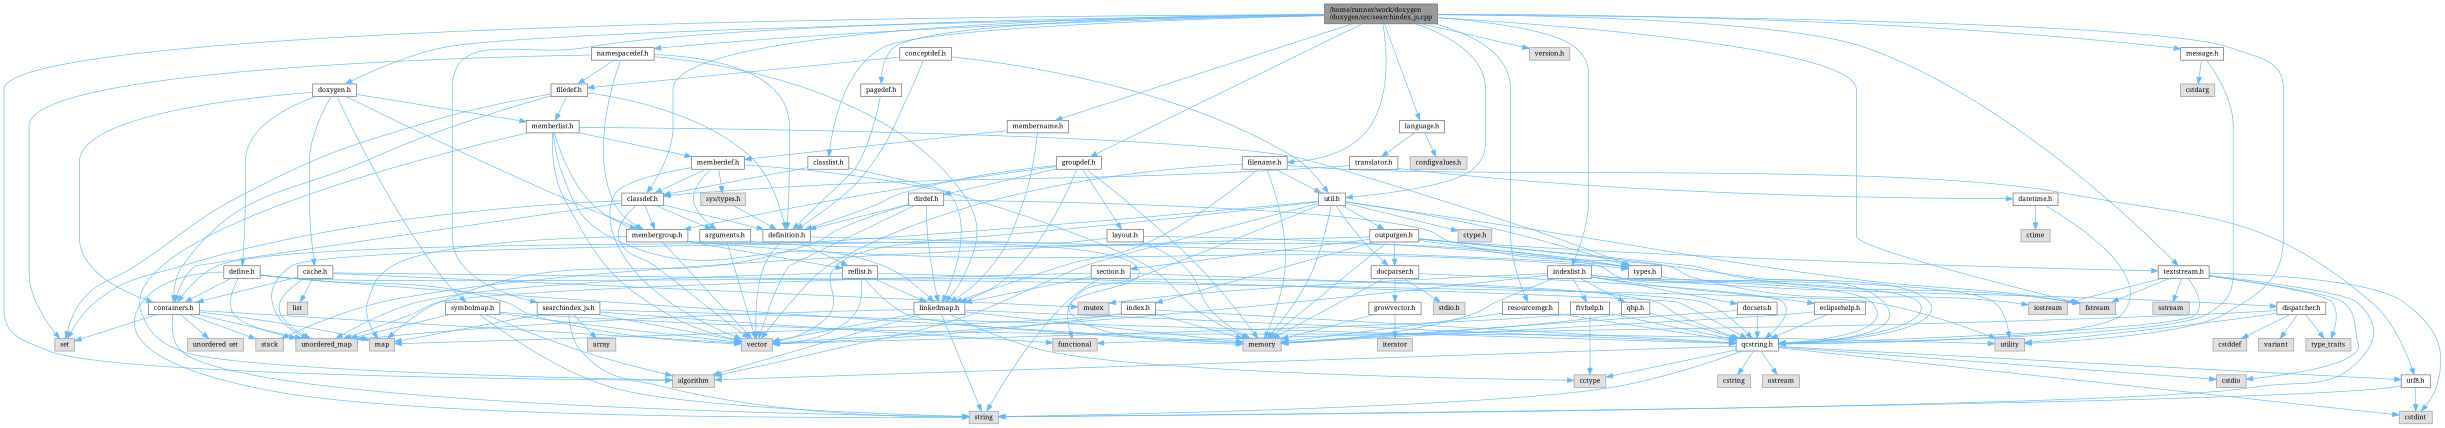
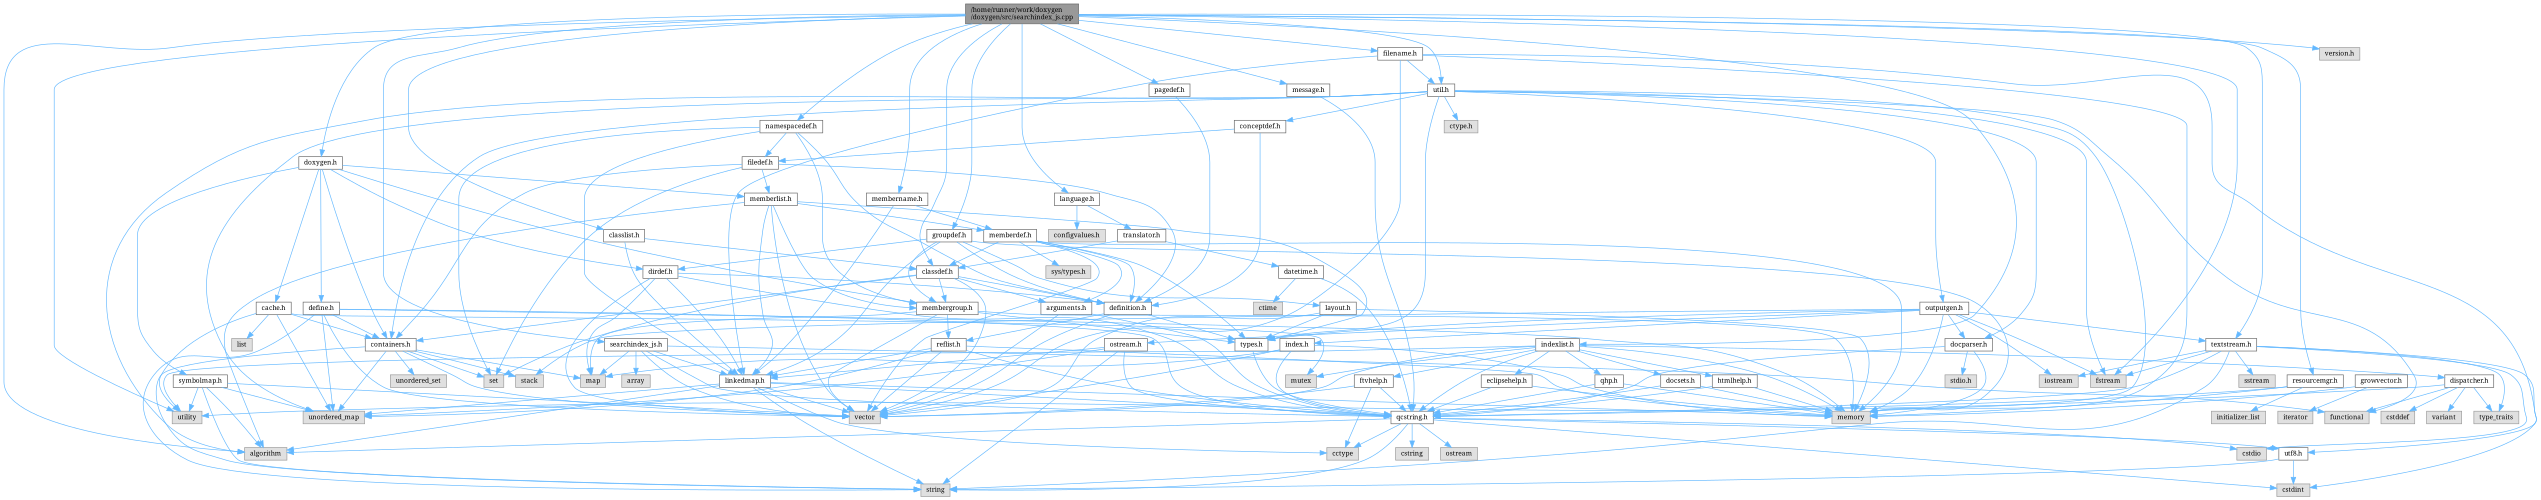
(2198, 90) -> none
(1149, 95) -> (1360, 107)
(757, 219) -> (1099, 254)
none -> (470, 233)
none -> (1147, 269)
(1111, 272) -> (1126, 345)
(1395, 287) -> none
none -> (1735, 381)
(726, 399) -> (687, 362)
none -> (2239, 417)
